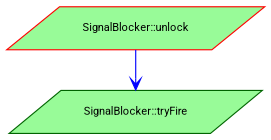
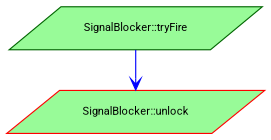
(136, 64) -> (136, 64)
